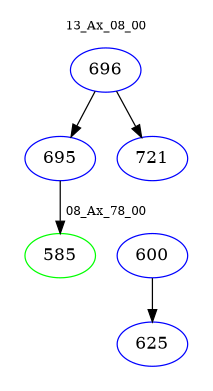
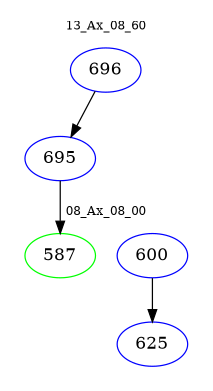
(106, 26) -> (106, 26)
(152, 159) -> none
(106, 212) -> (106, 212)
(60, 256) -> (60, 256)
